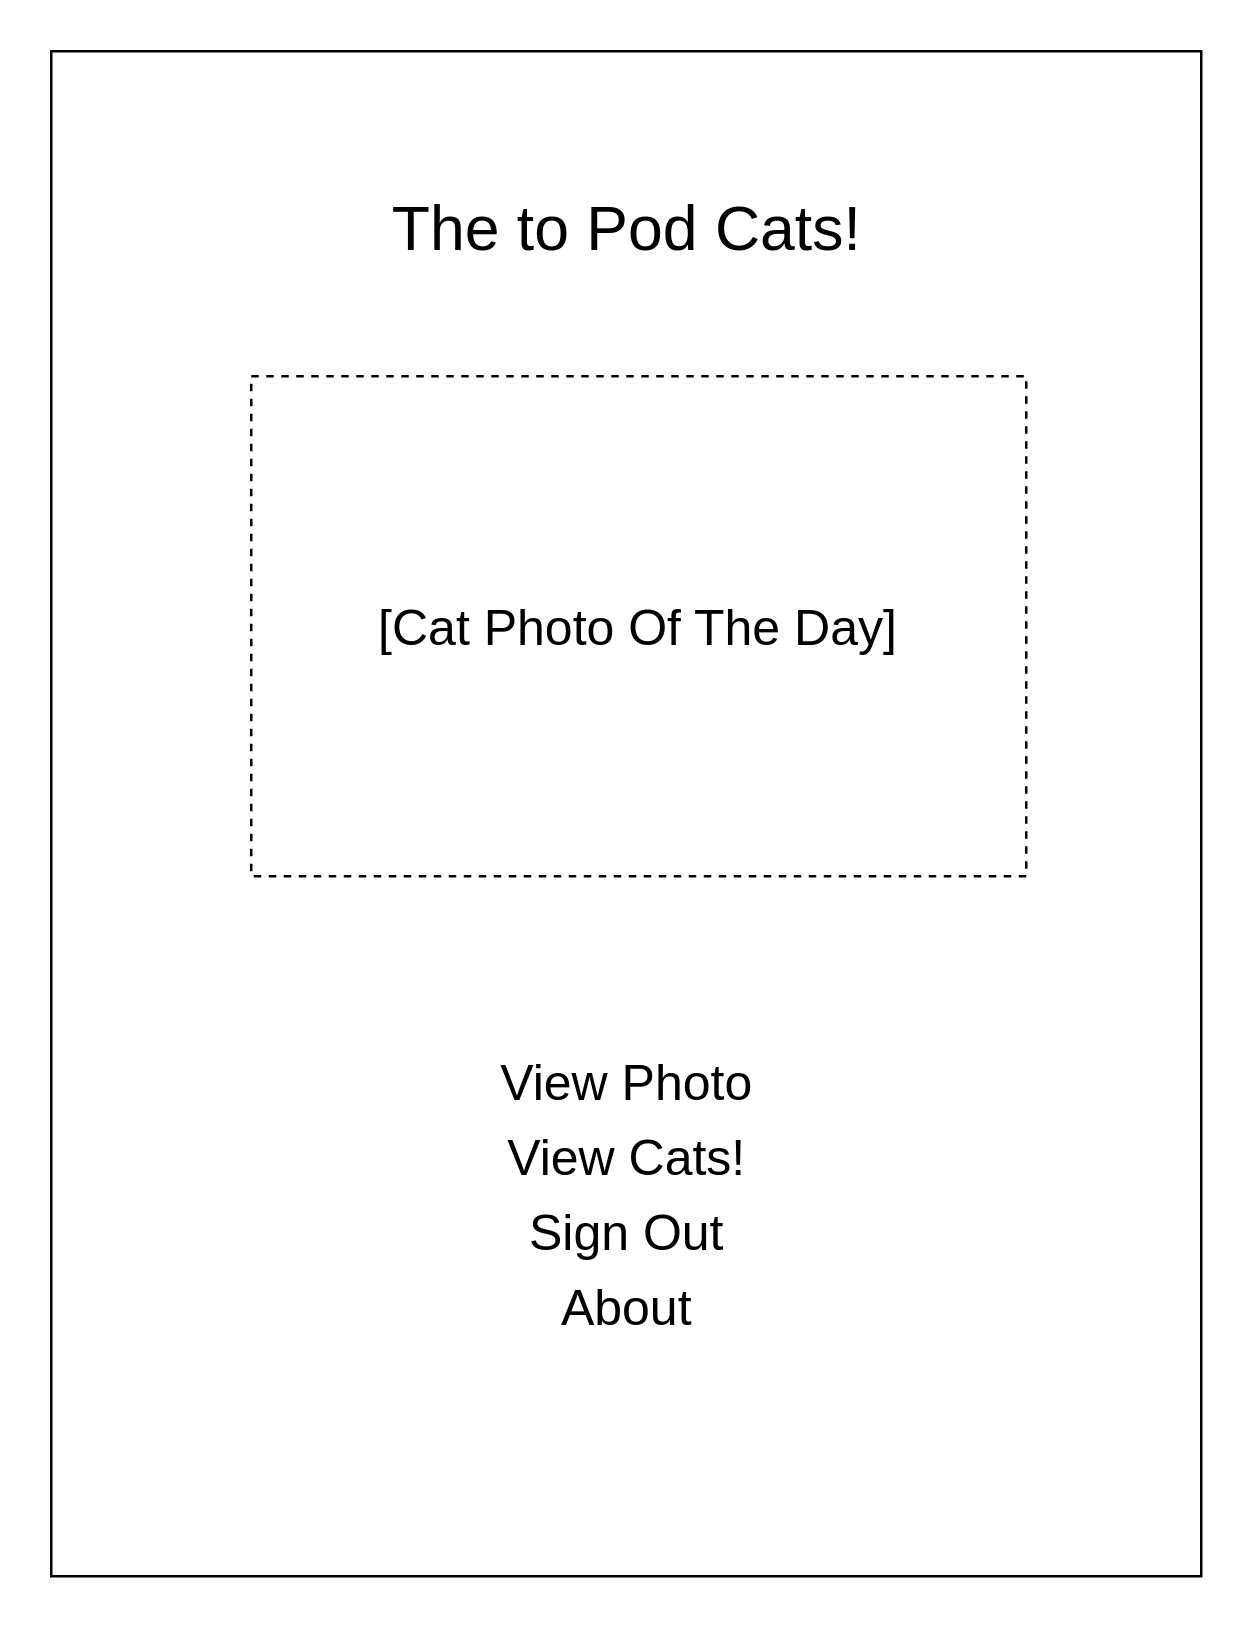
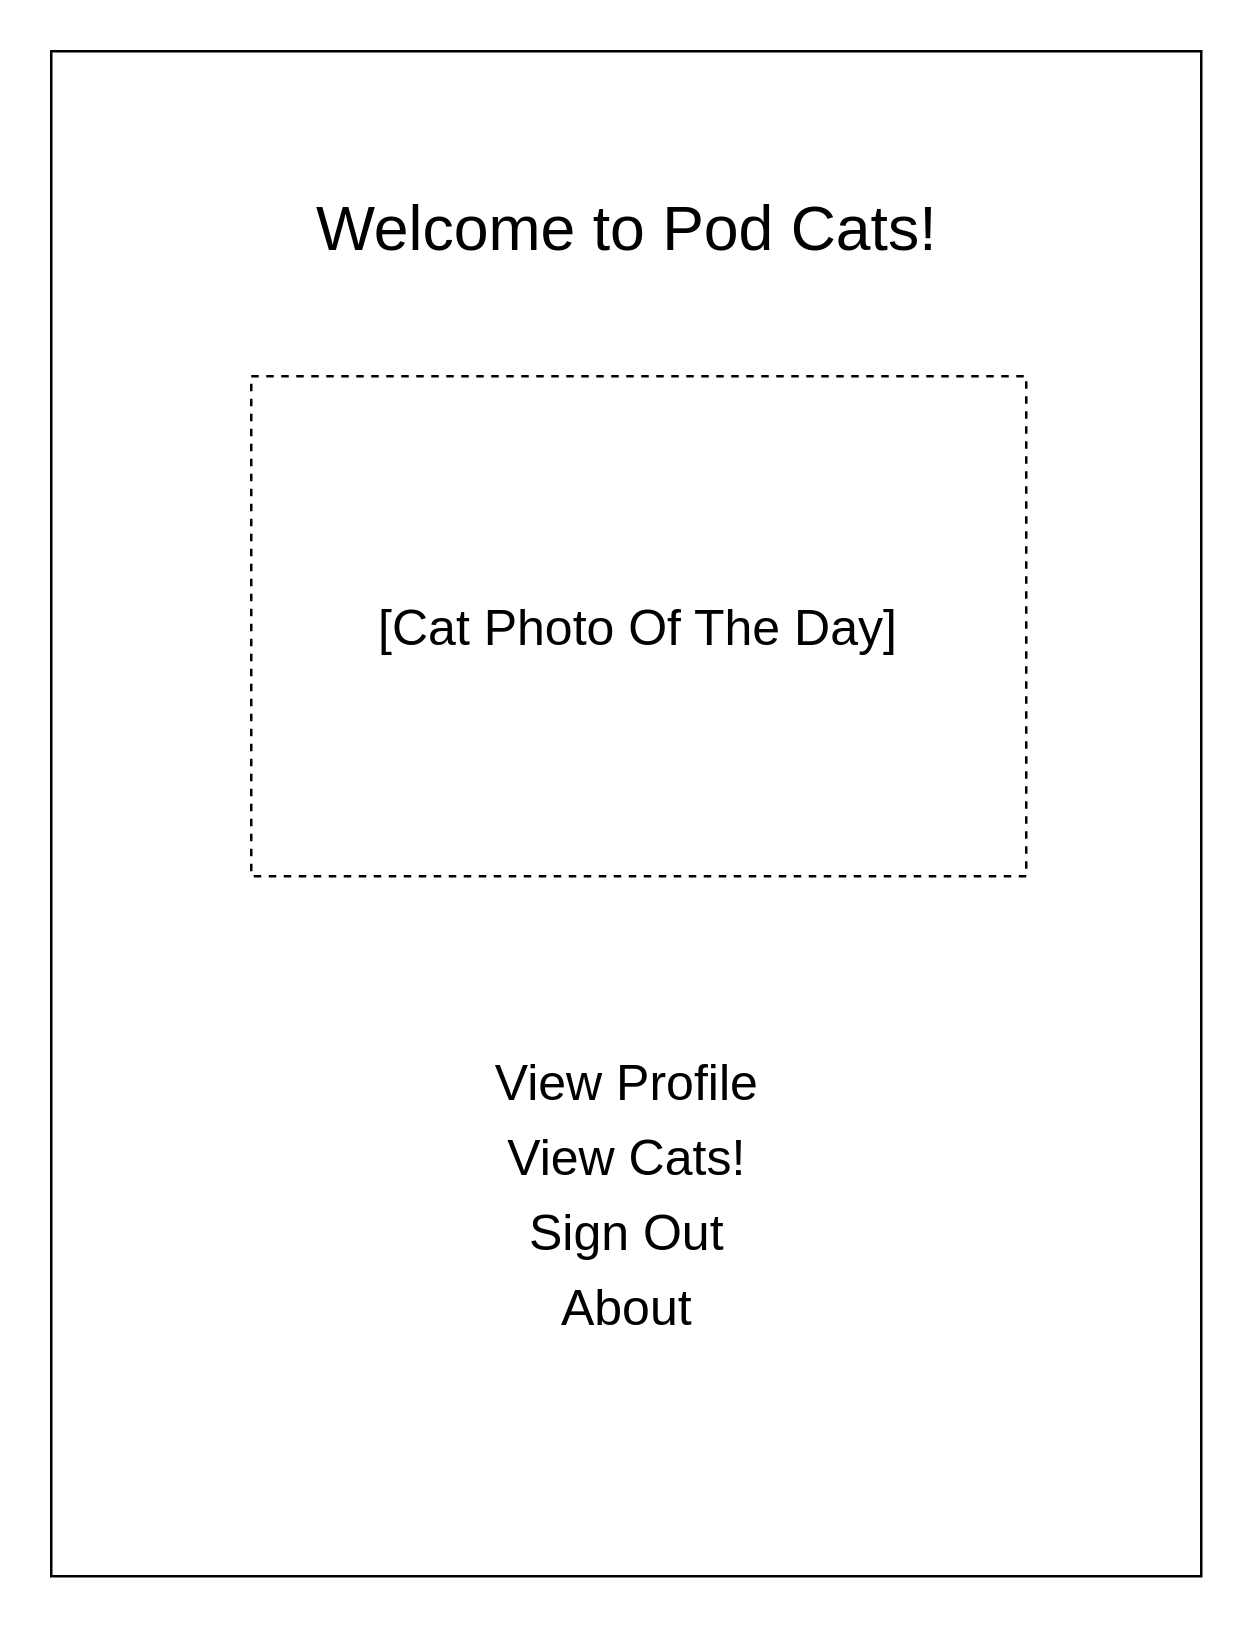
(628, 226) -> (628, 226)
(628, 1189) -> (628, 1189)
